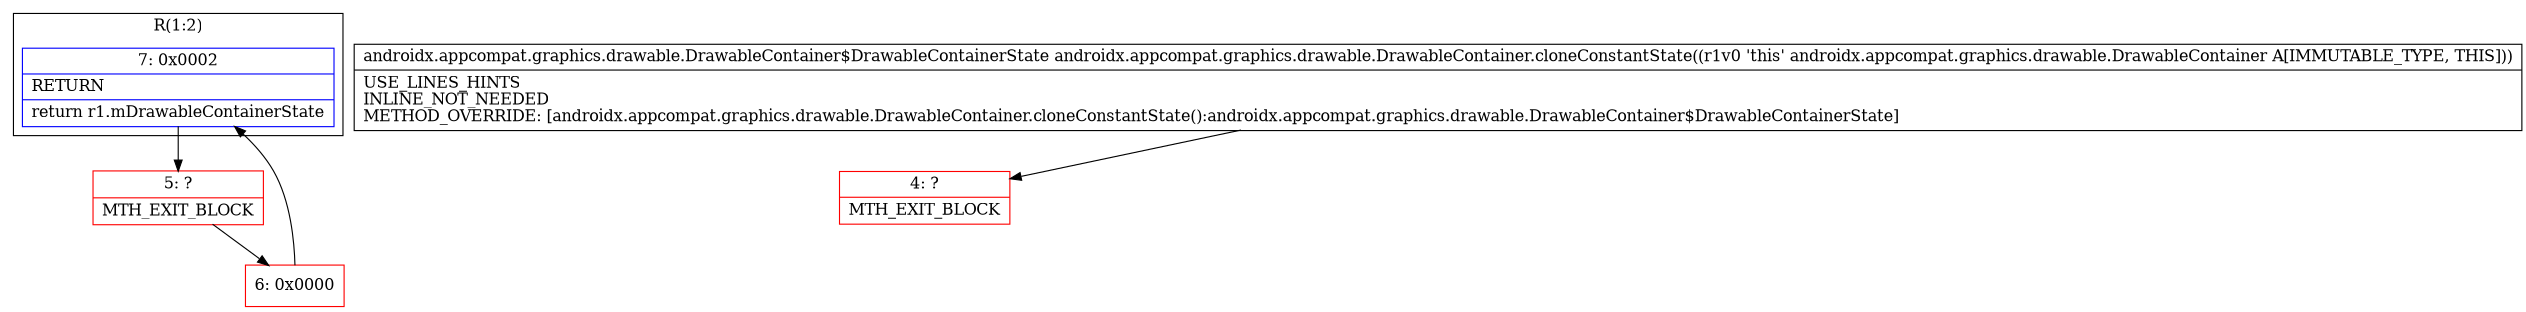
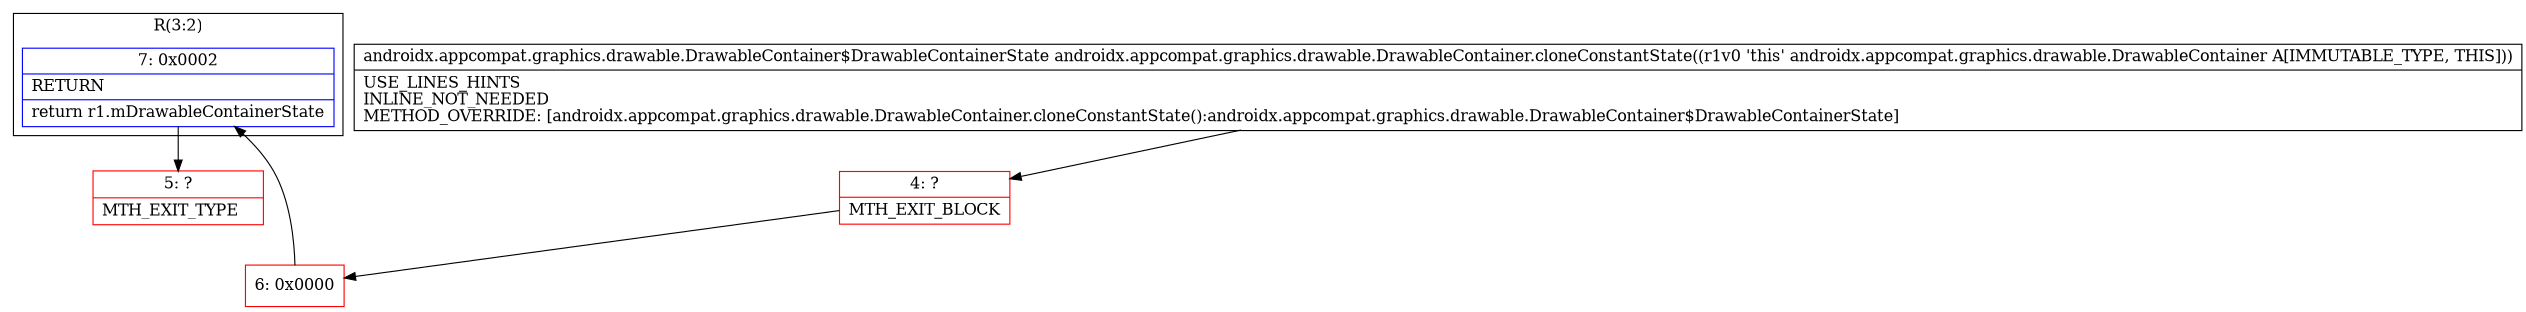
(178, 26) -> (178, 26)
(178, 211) -> (170, 211)
(236, 241) -> (597, 243)
